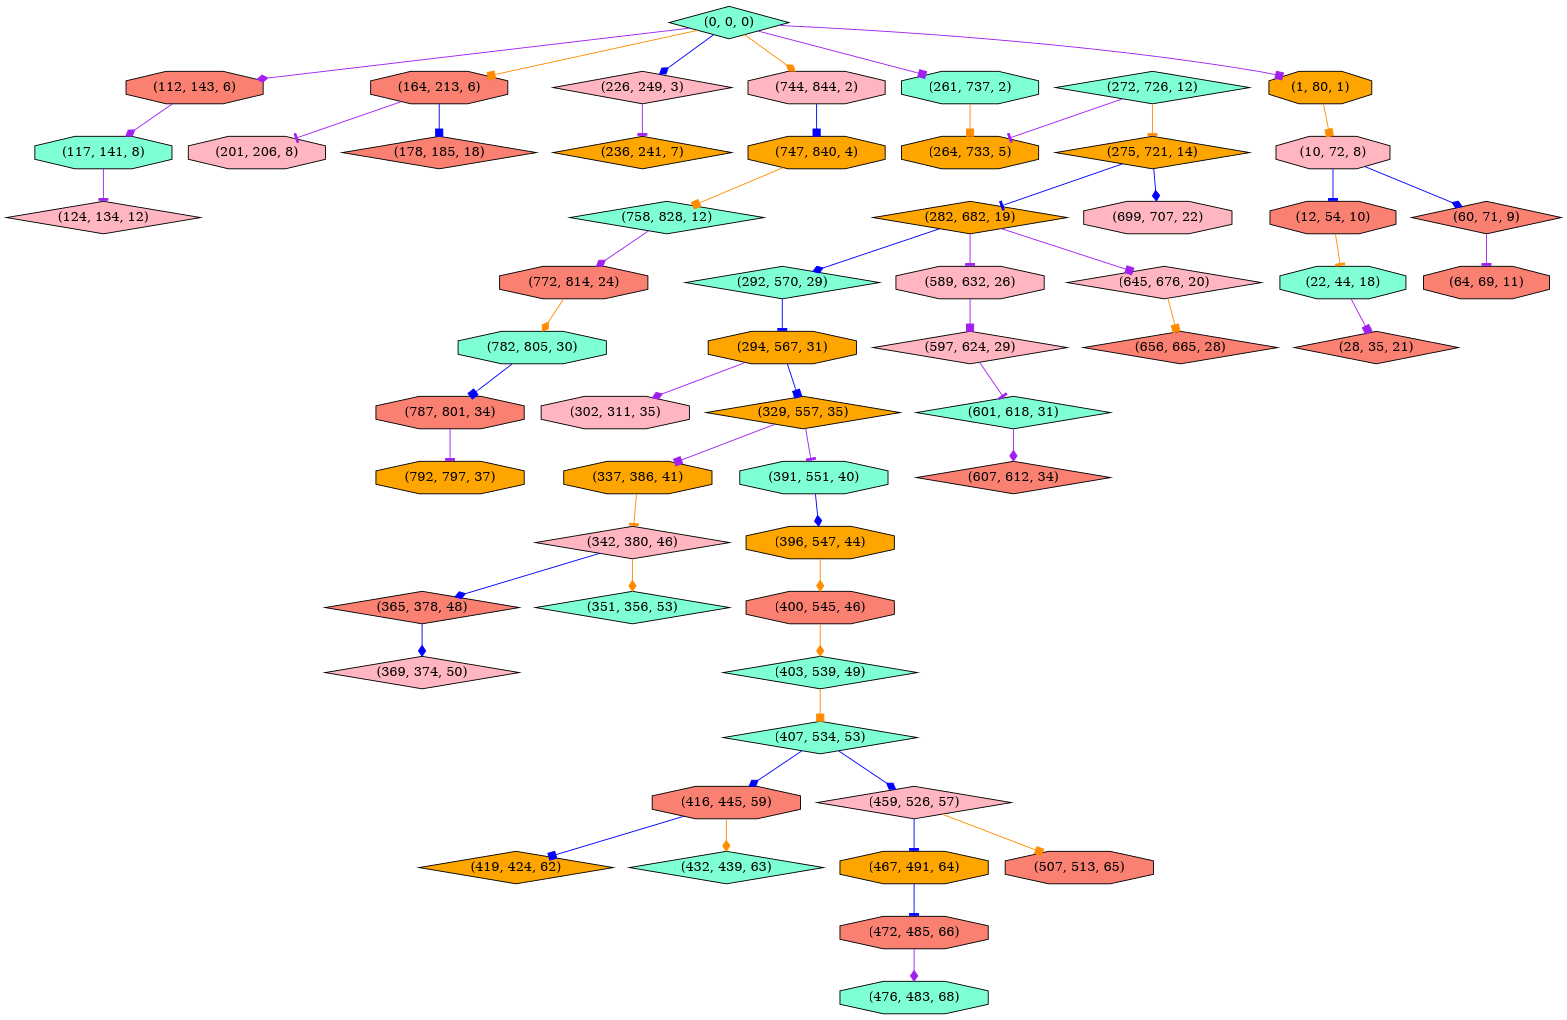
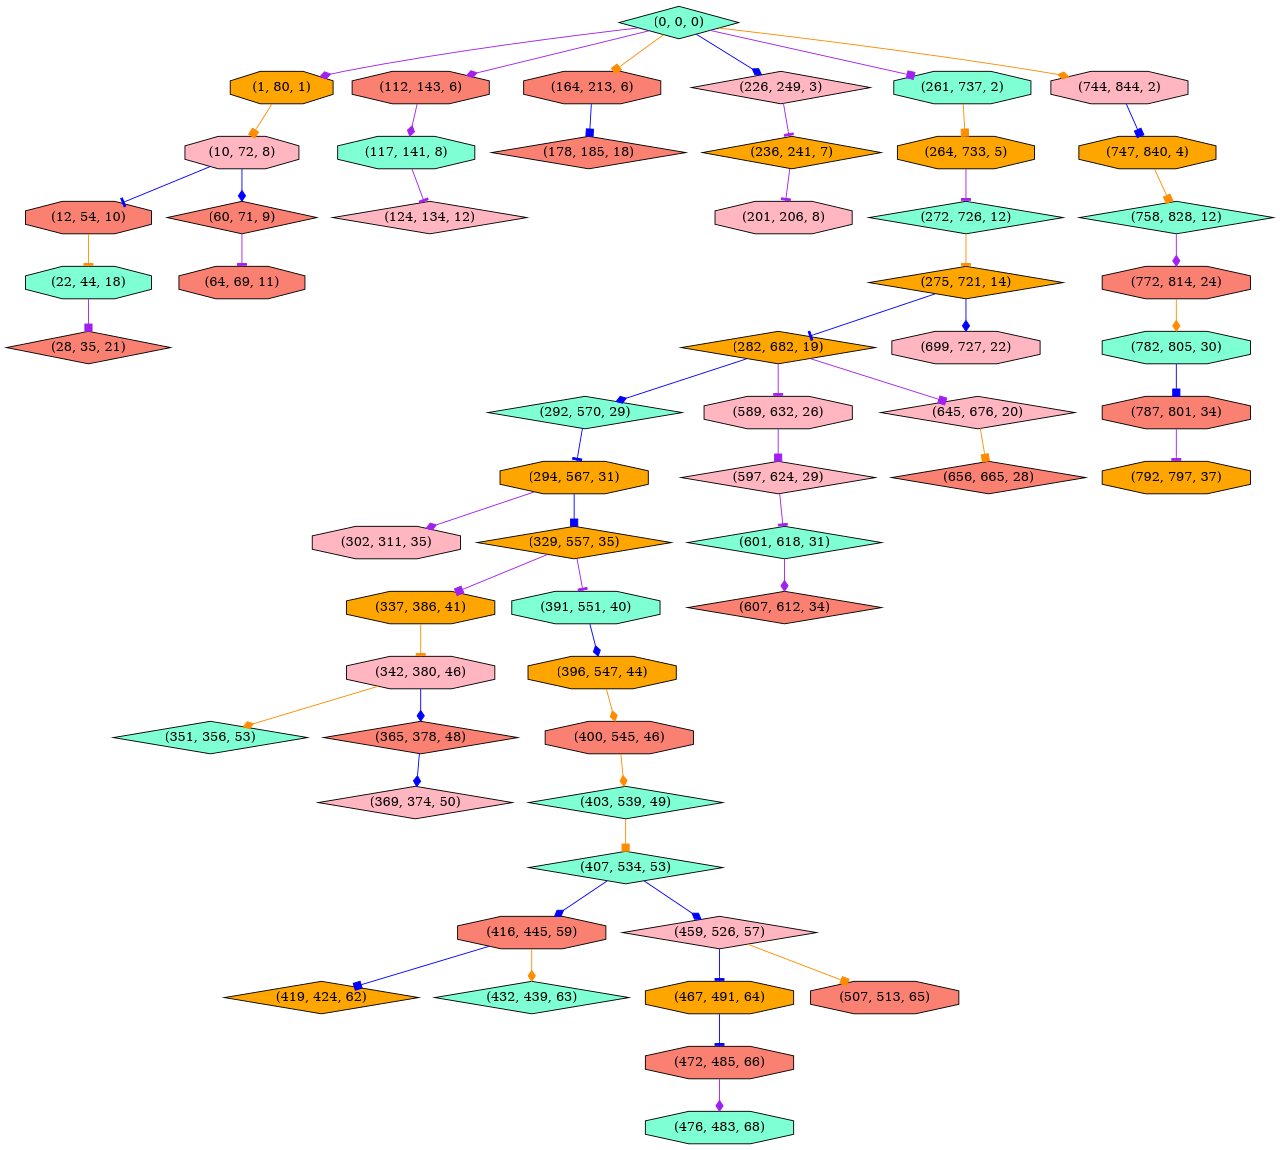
(1027, 43) -> (484, 48)
(1067, 118) -> (966, 183)
(350, 119) -> (788, 183)
(1158, 218) -> (966, 348)
(632, 543) -> (421, 673)
